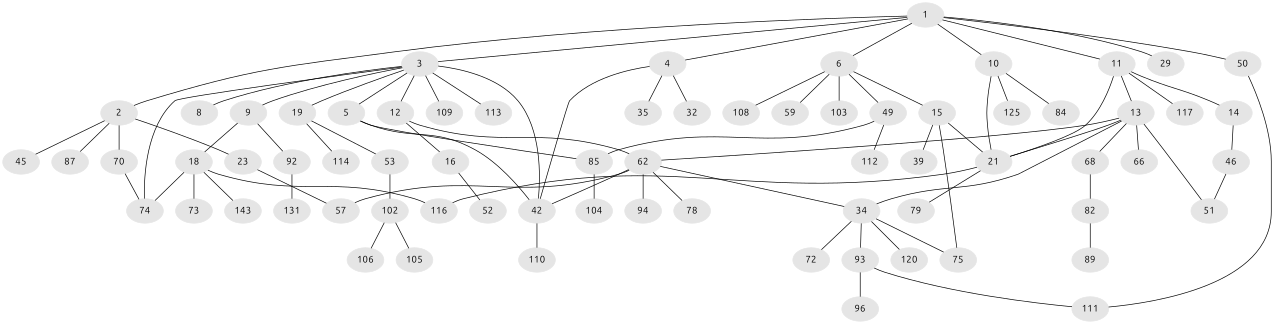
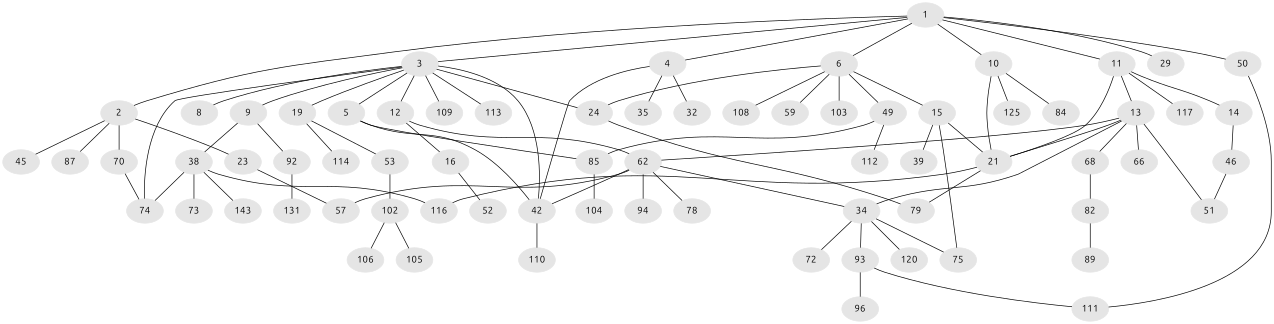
none -> (594, 113)
(194, 162) -> (194, 162)
